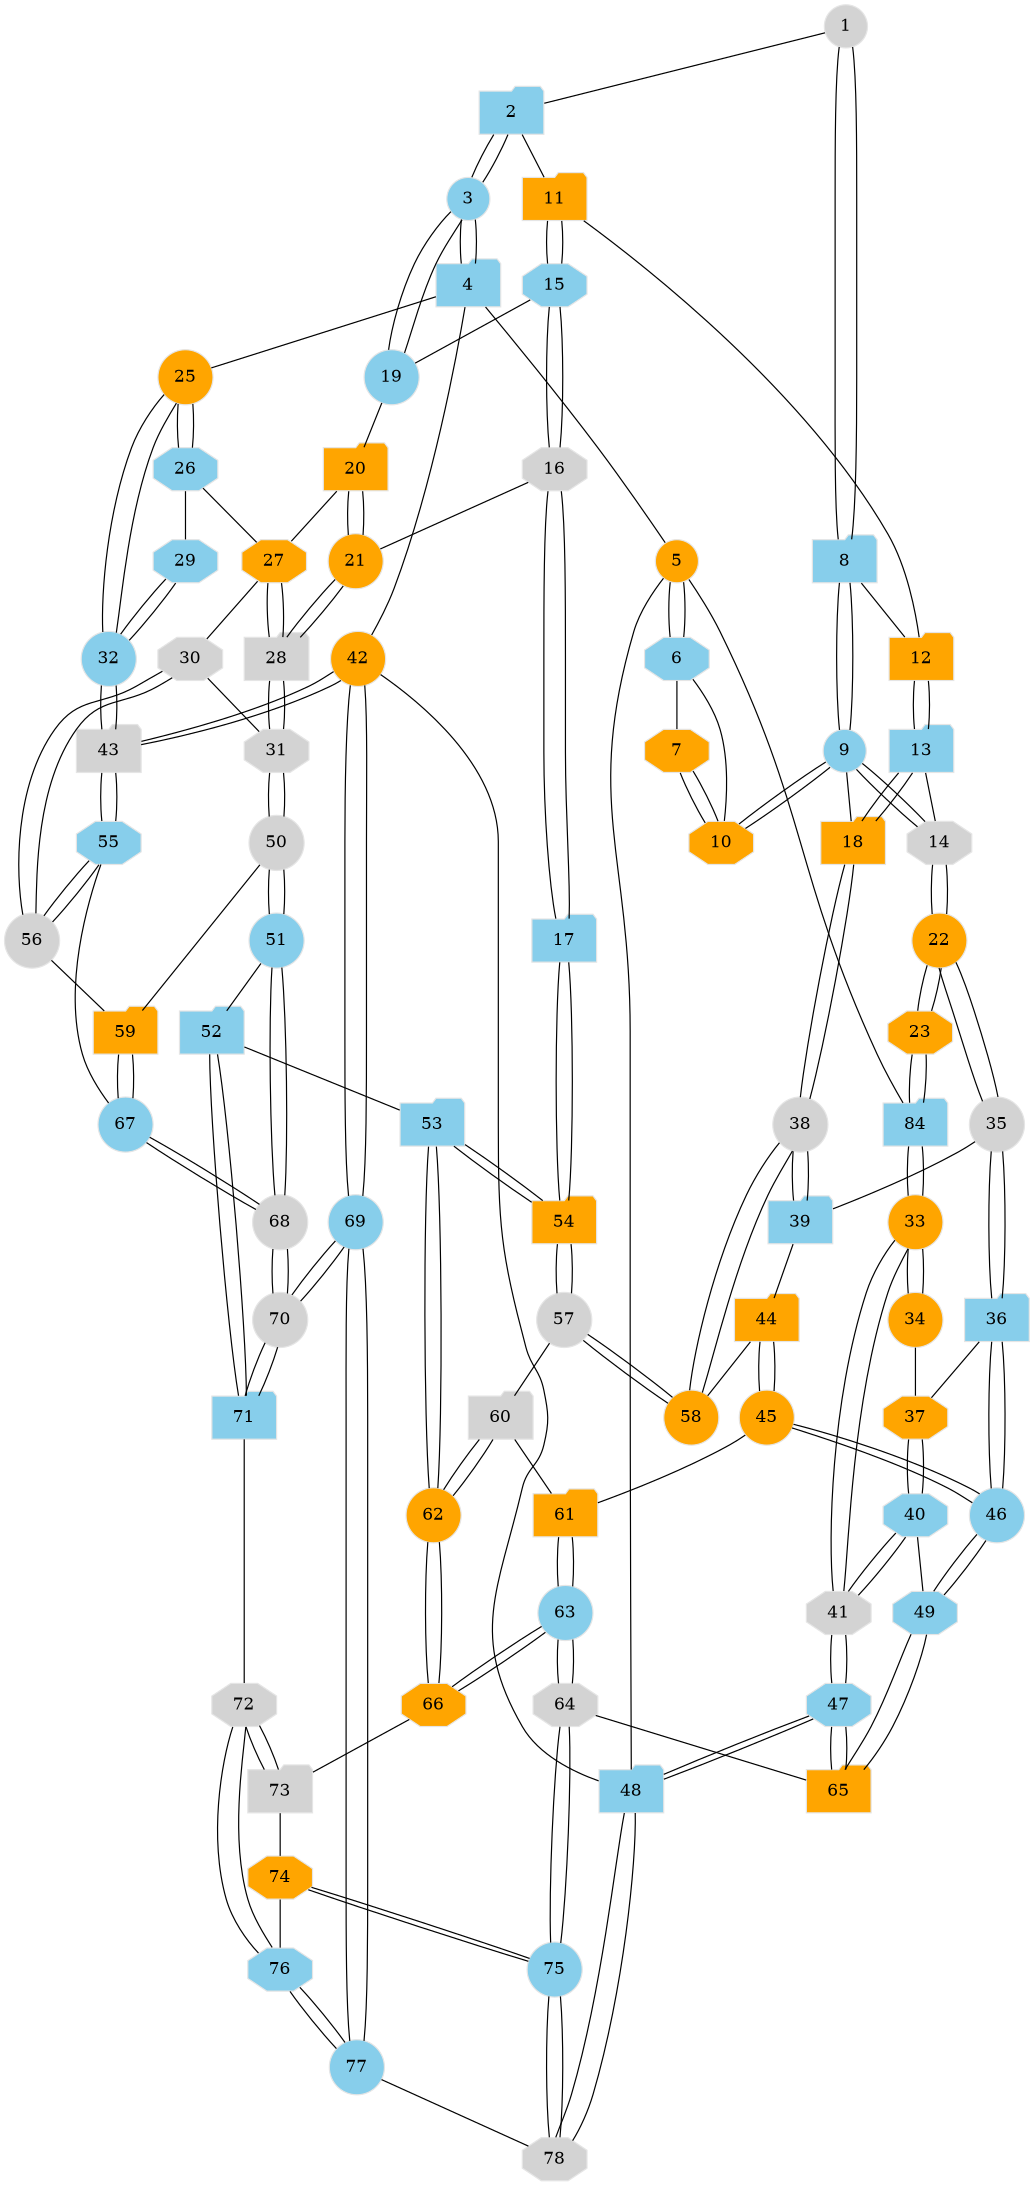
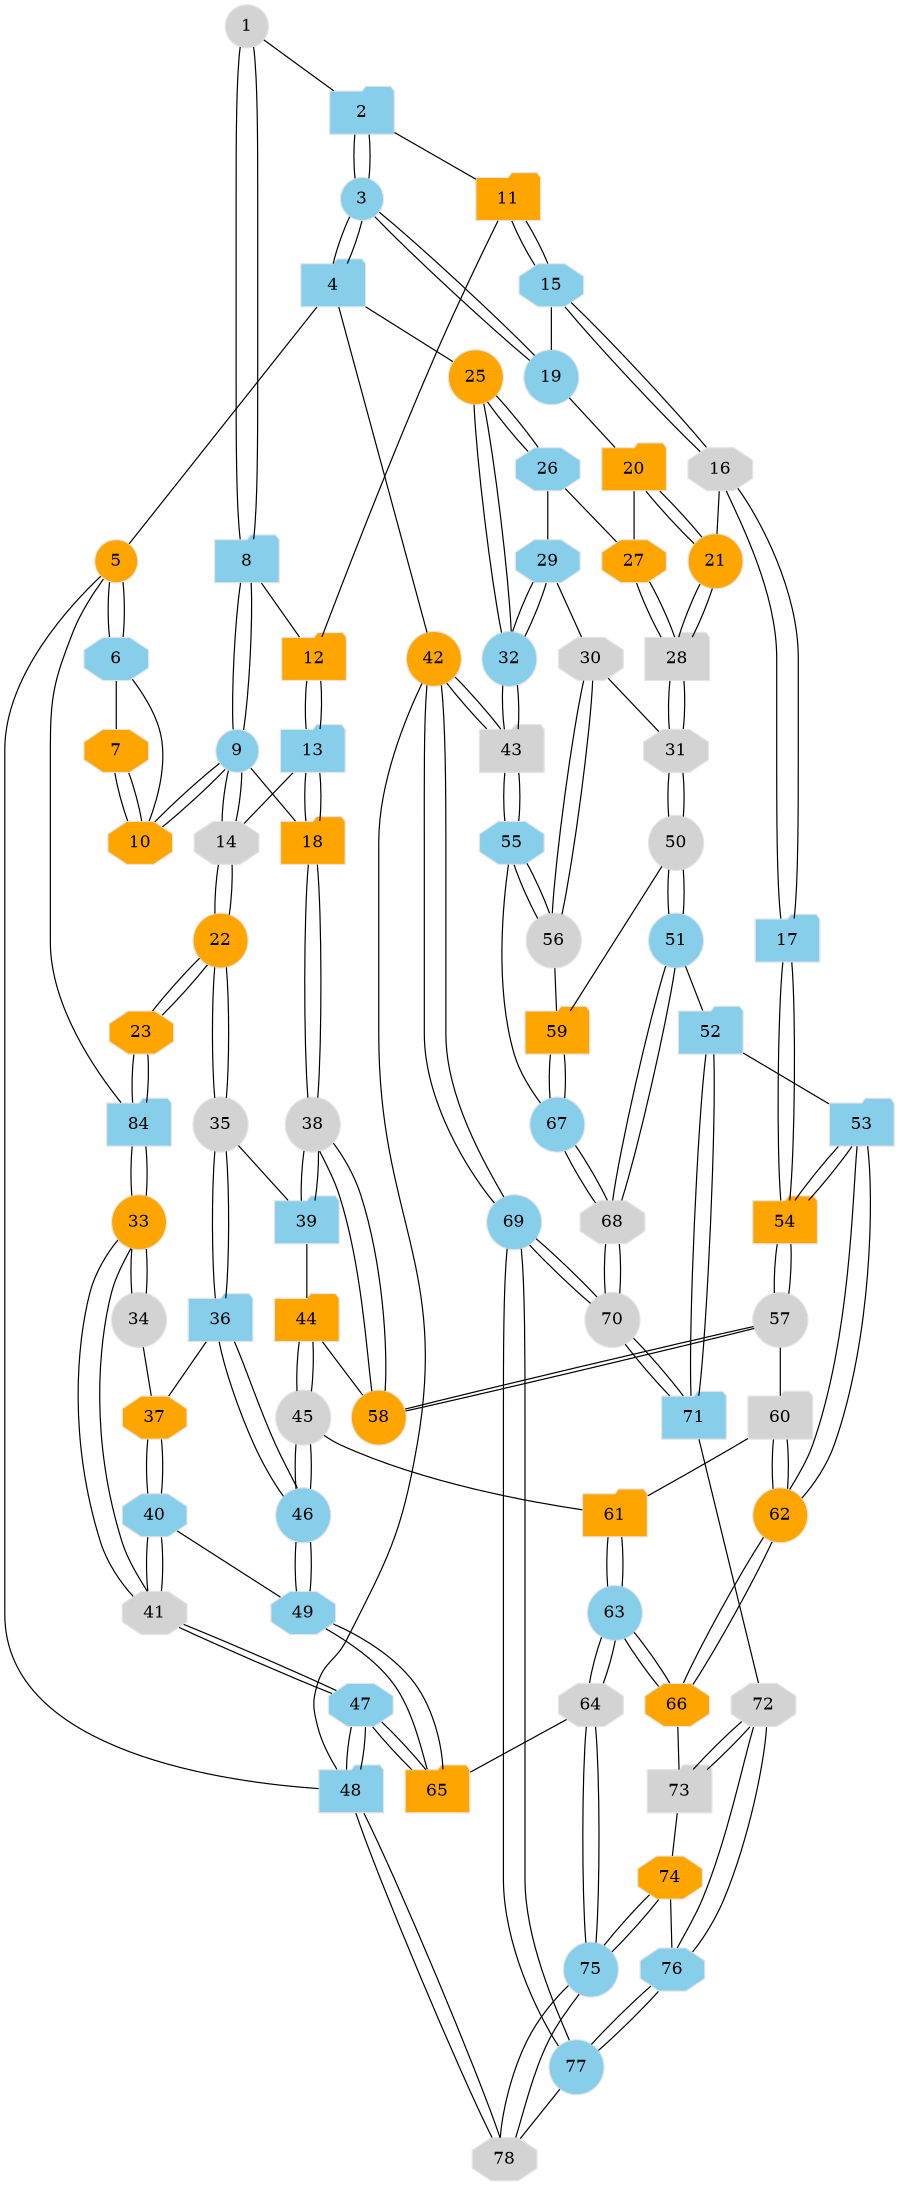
(232, 610) -> (569, 610)
(280, 1222) -> (612, 1222)
(915, 1320) -> (139, 1320)
(767, 1418) -> (303, 1418)
